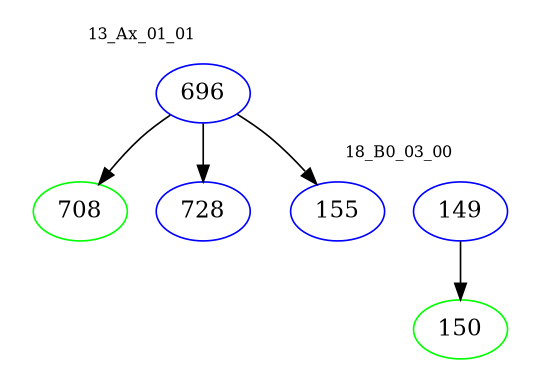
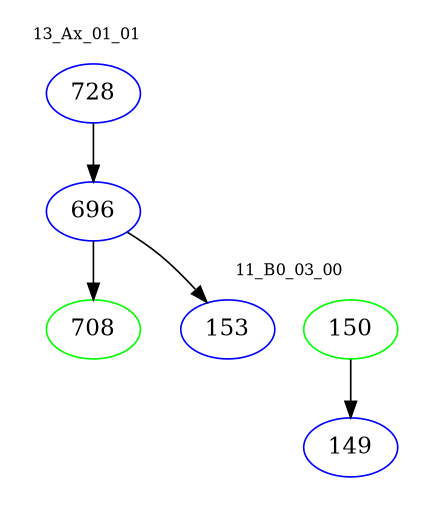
(203, 144) -> (93, 144)
(399, 153) -> (289, 271)
(338, 211) -> (228, 329)
(461, 262) -> (351, 380)
